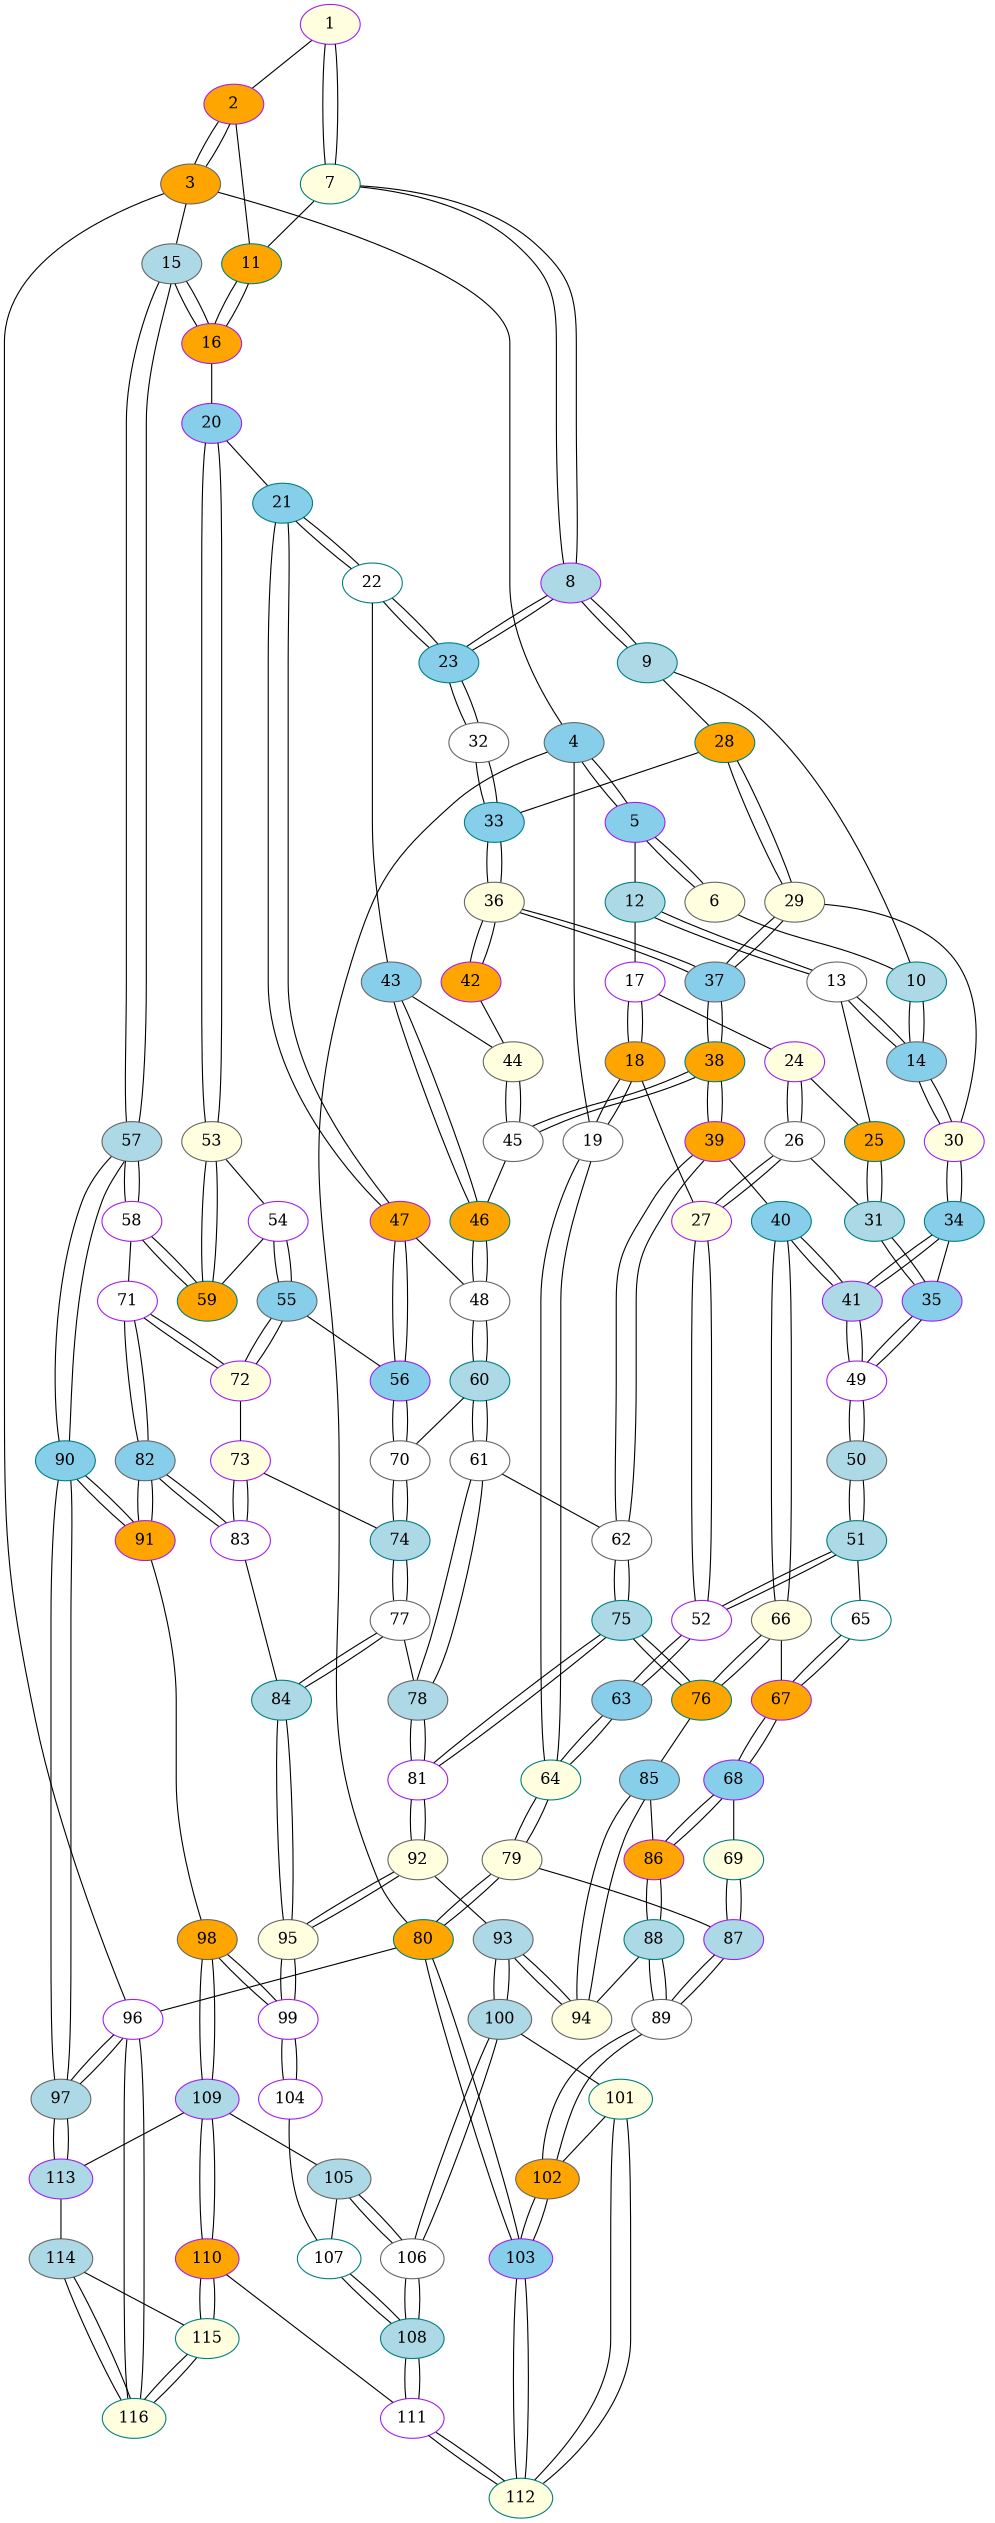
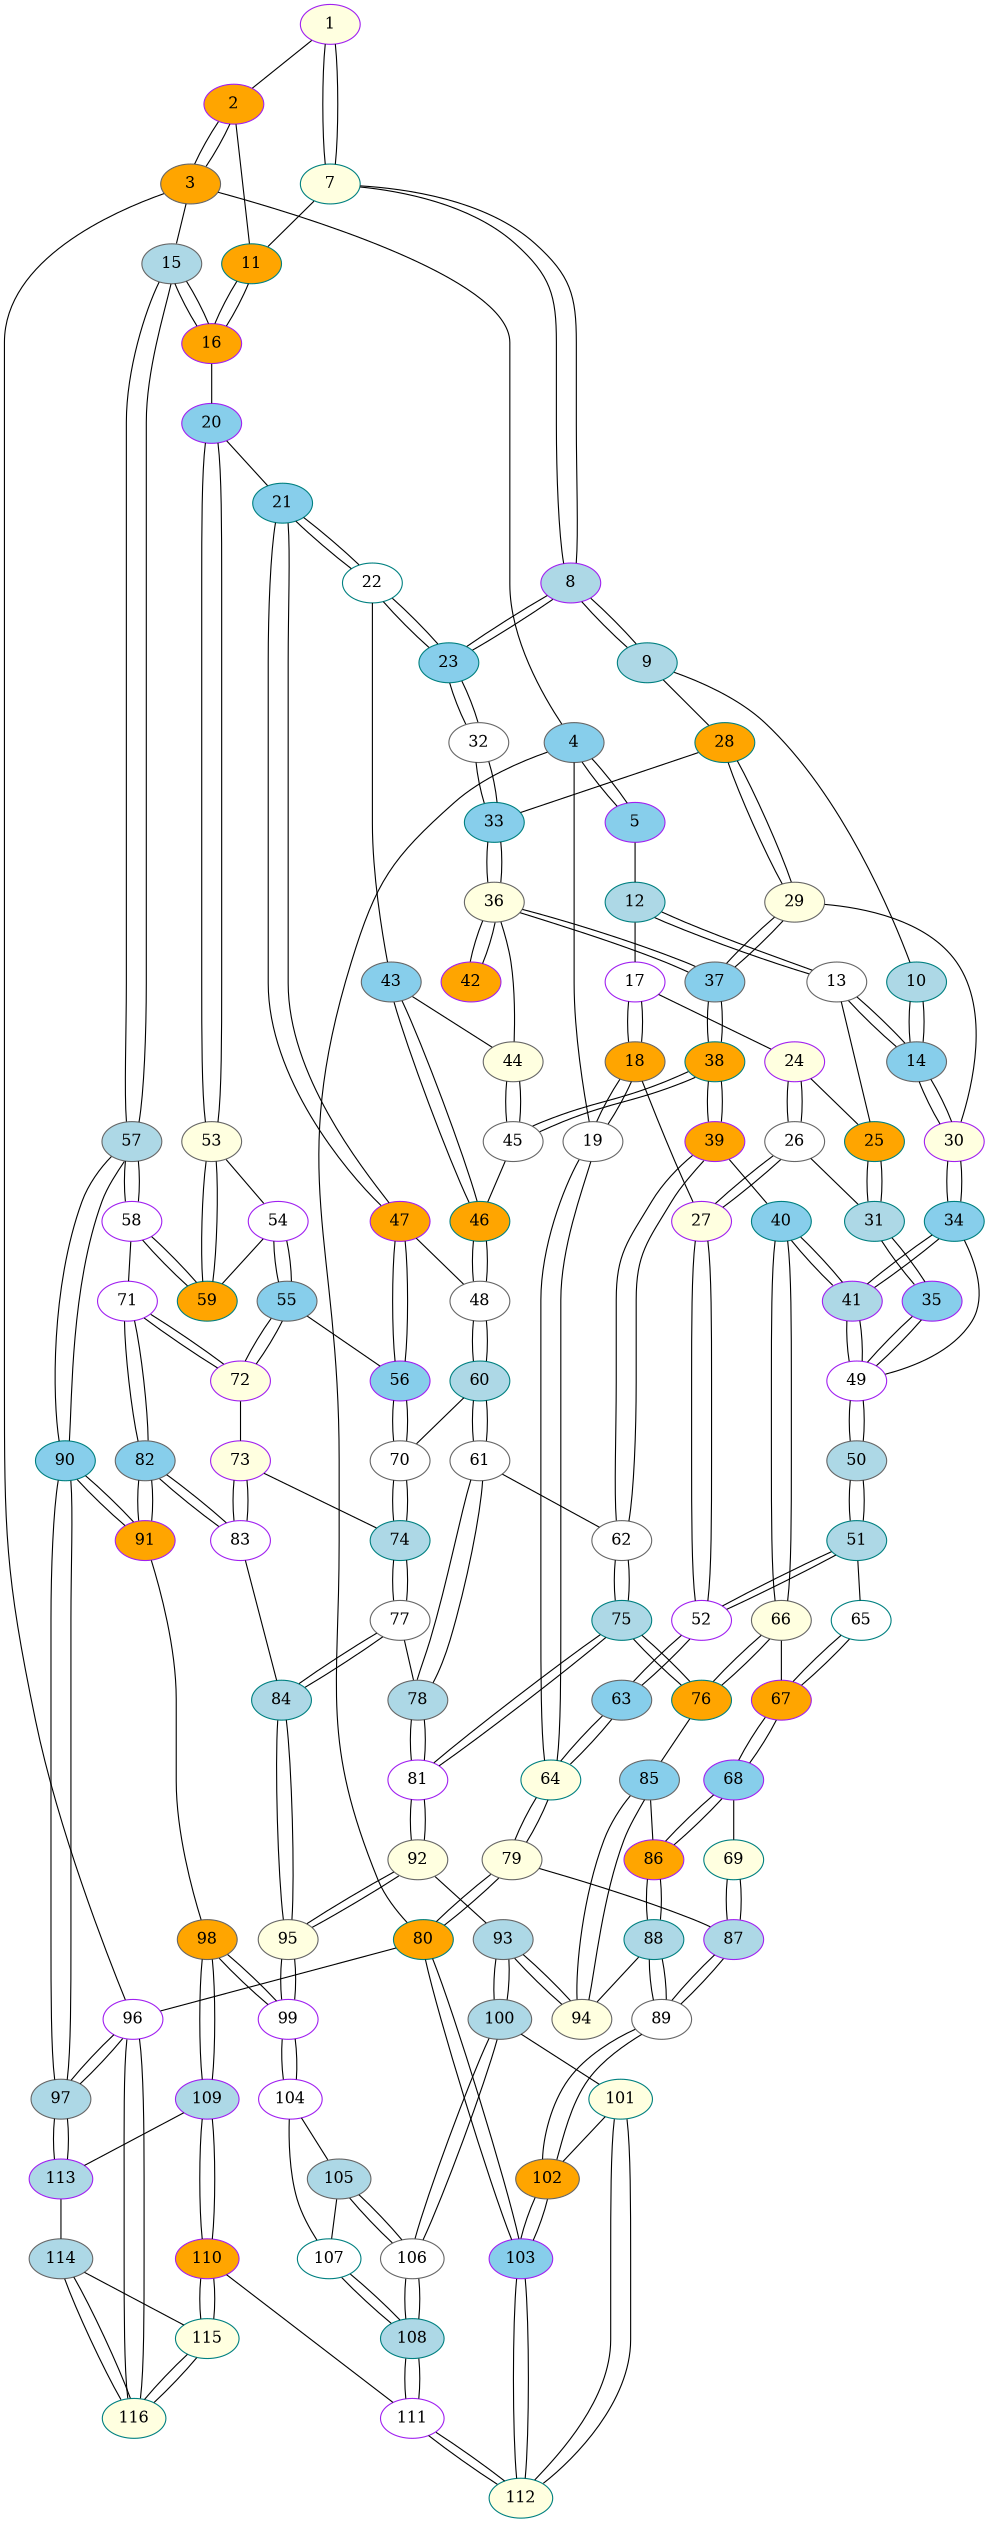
(715, 902) -> none
(492, 1022) -> (513, 981)
(943, 1261) -> (966, 1329)
(273, 2139) -> (315, 2139)
